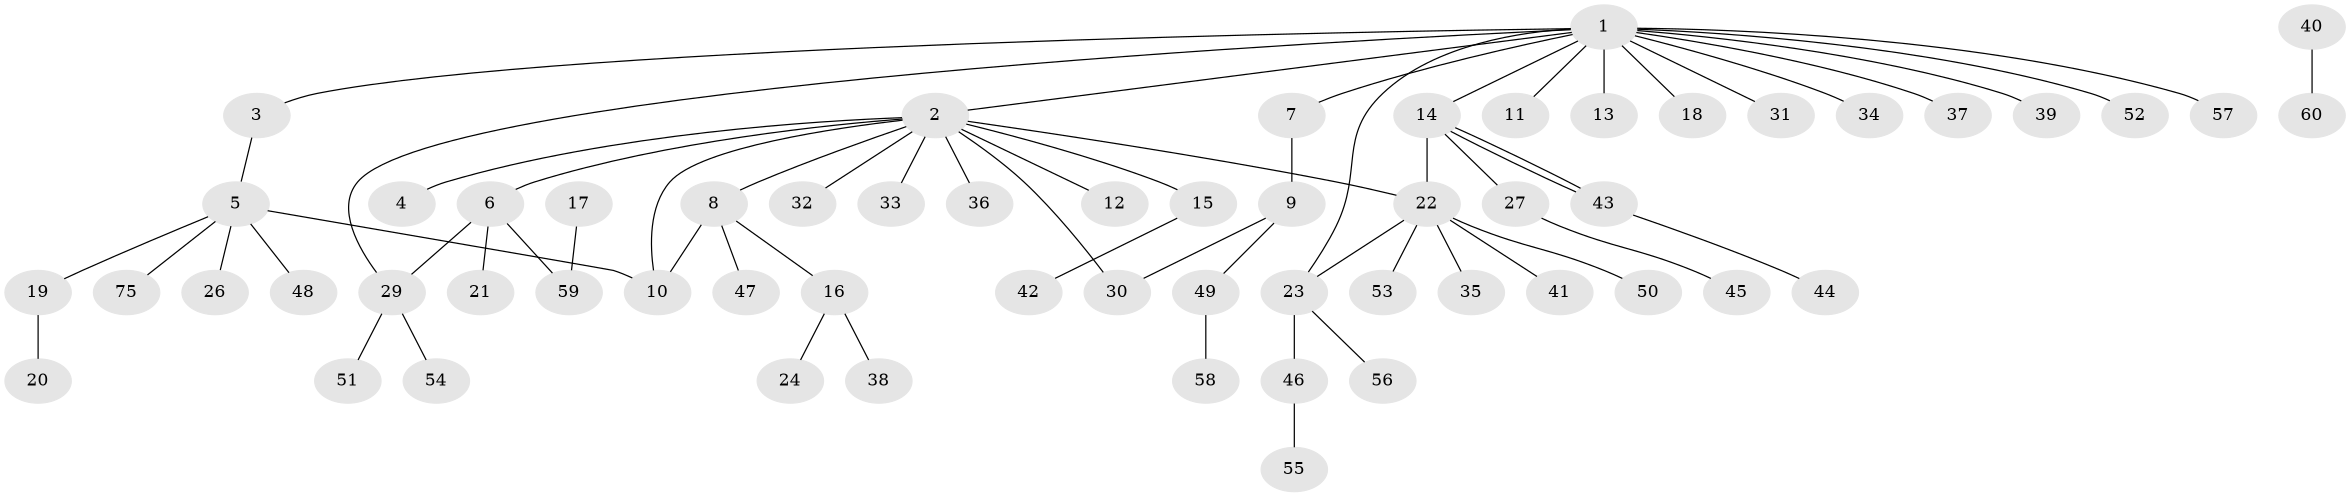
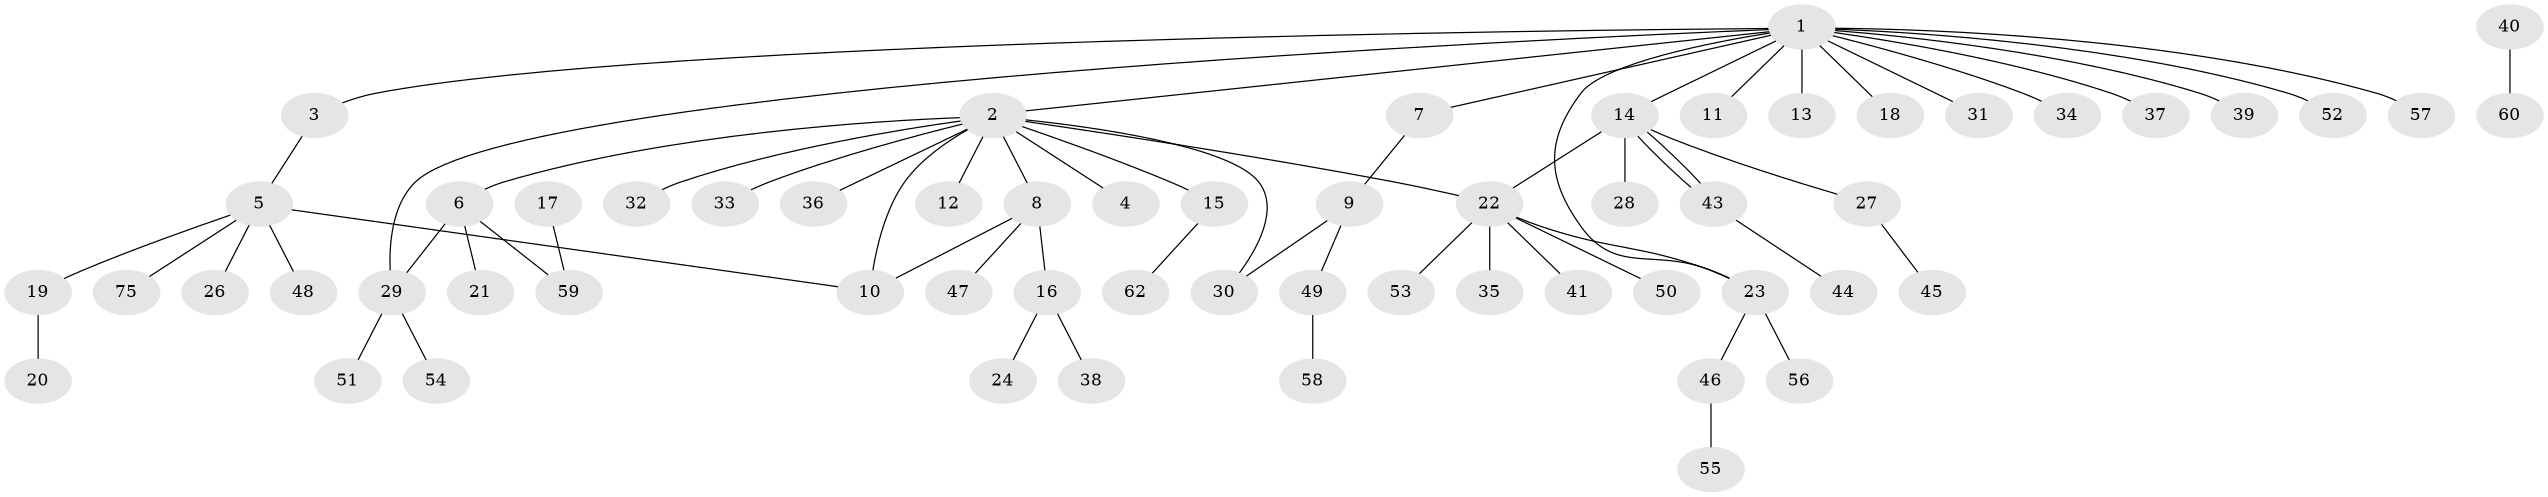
none -> (1625, 204)
(1029, 293) -> (1136, 293)
